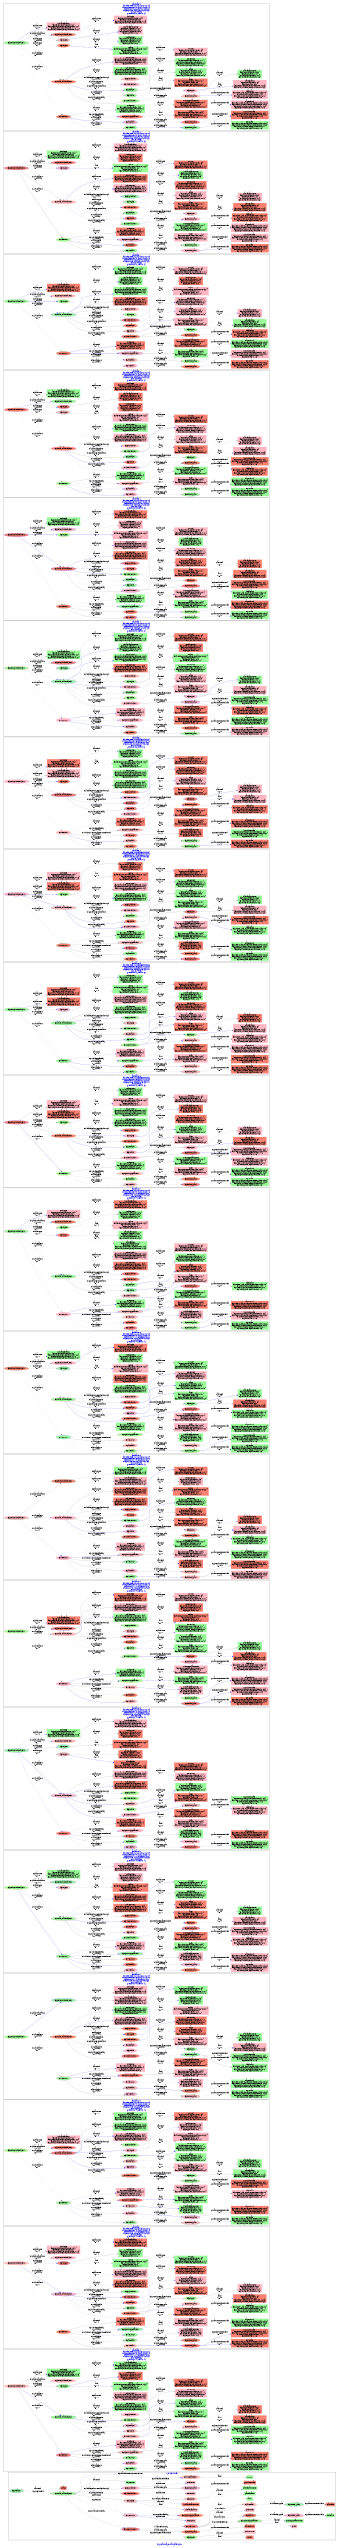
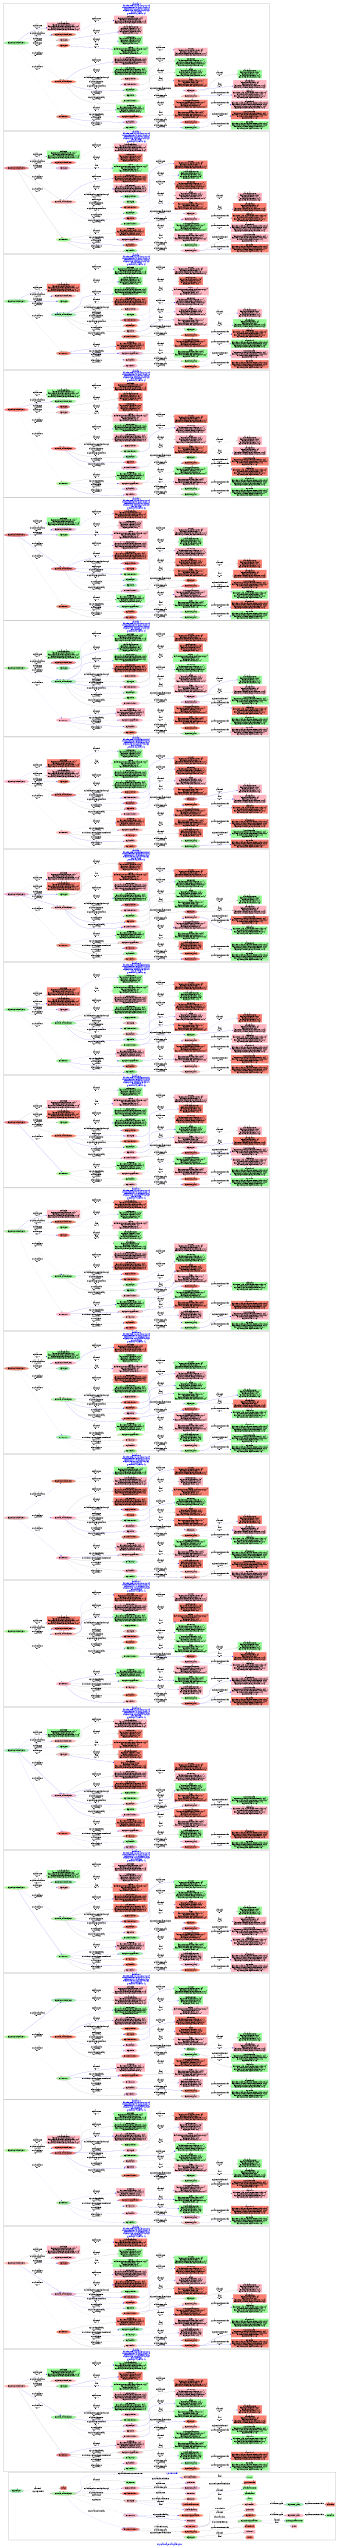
(220, 2484) -> (220, 2484)
(224, 2507) -> (220, 2501)
(250, 2532) -> (250, 2532)
